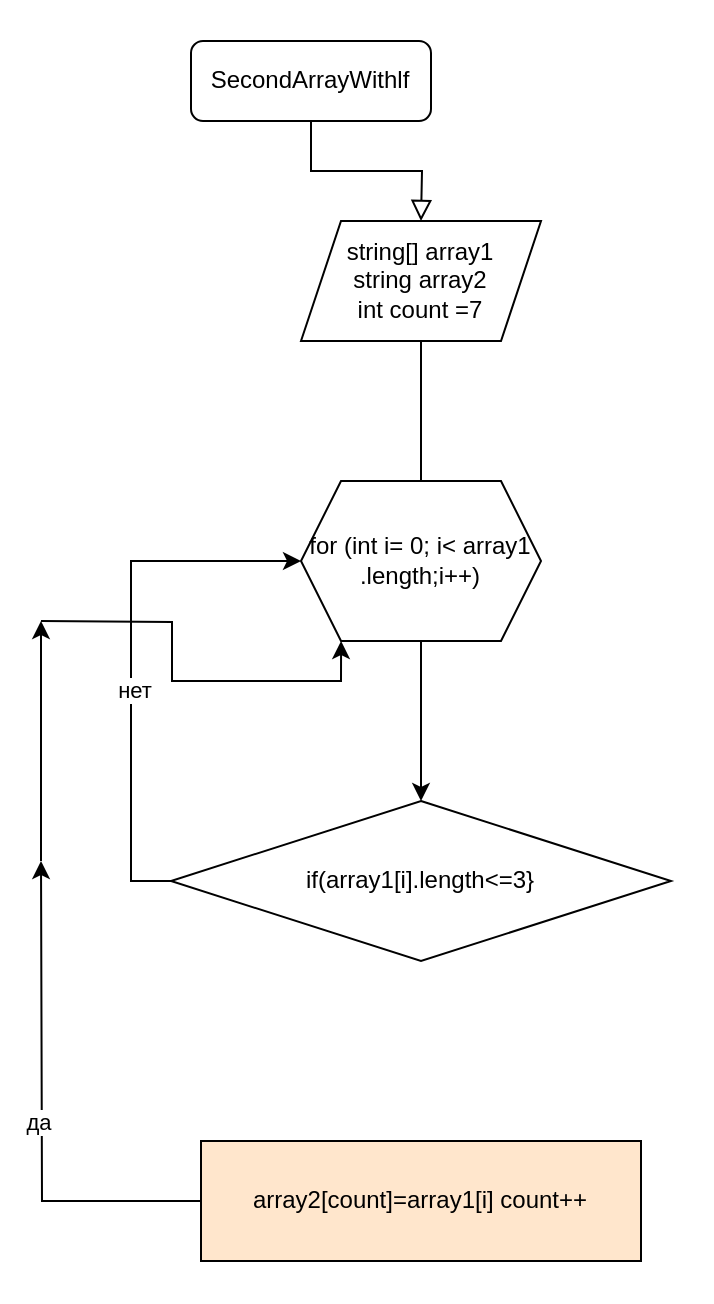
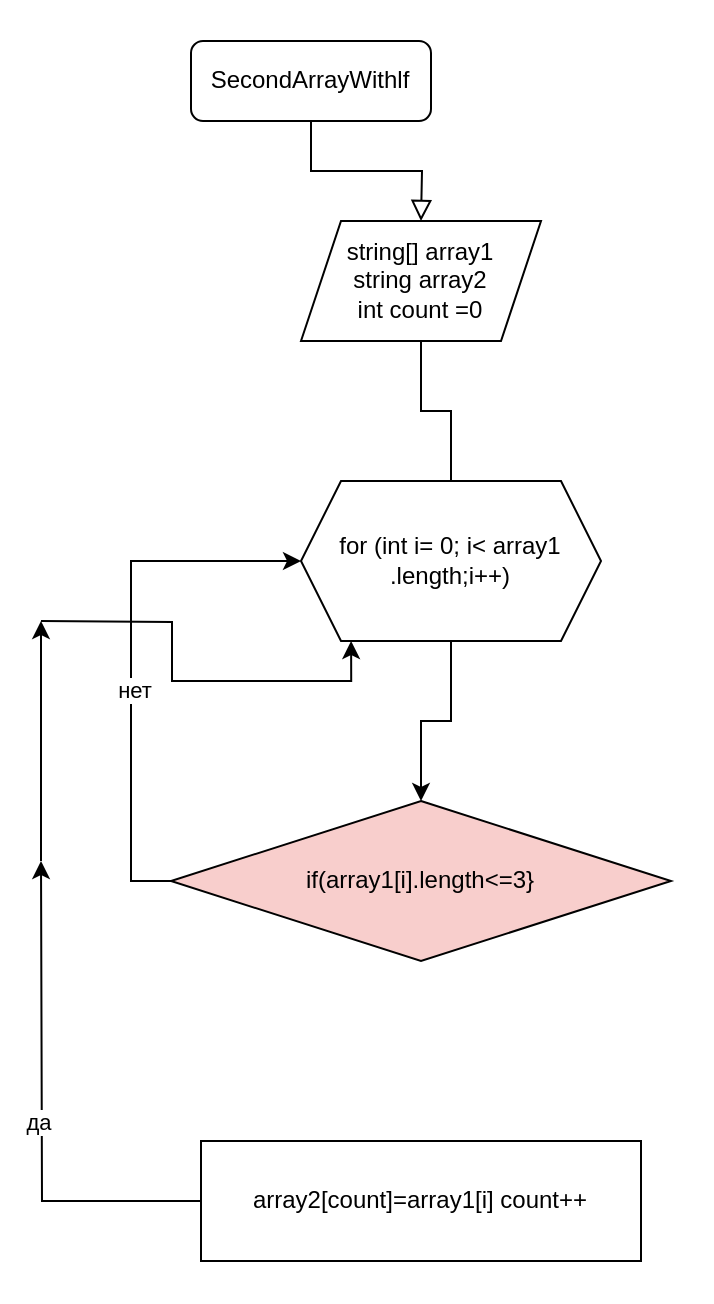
(421, 281) -> (421, 281)
(421, 561) -> (451, 561)
(421, 881) -> (421, 881)
(421, 1201) -> (421, 1201)
